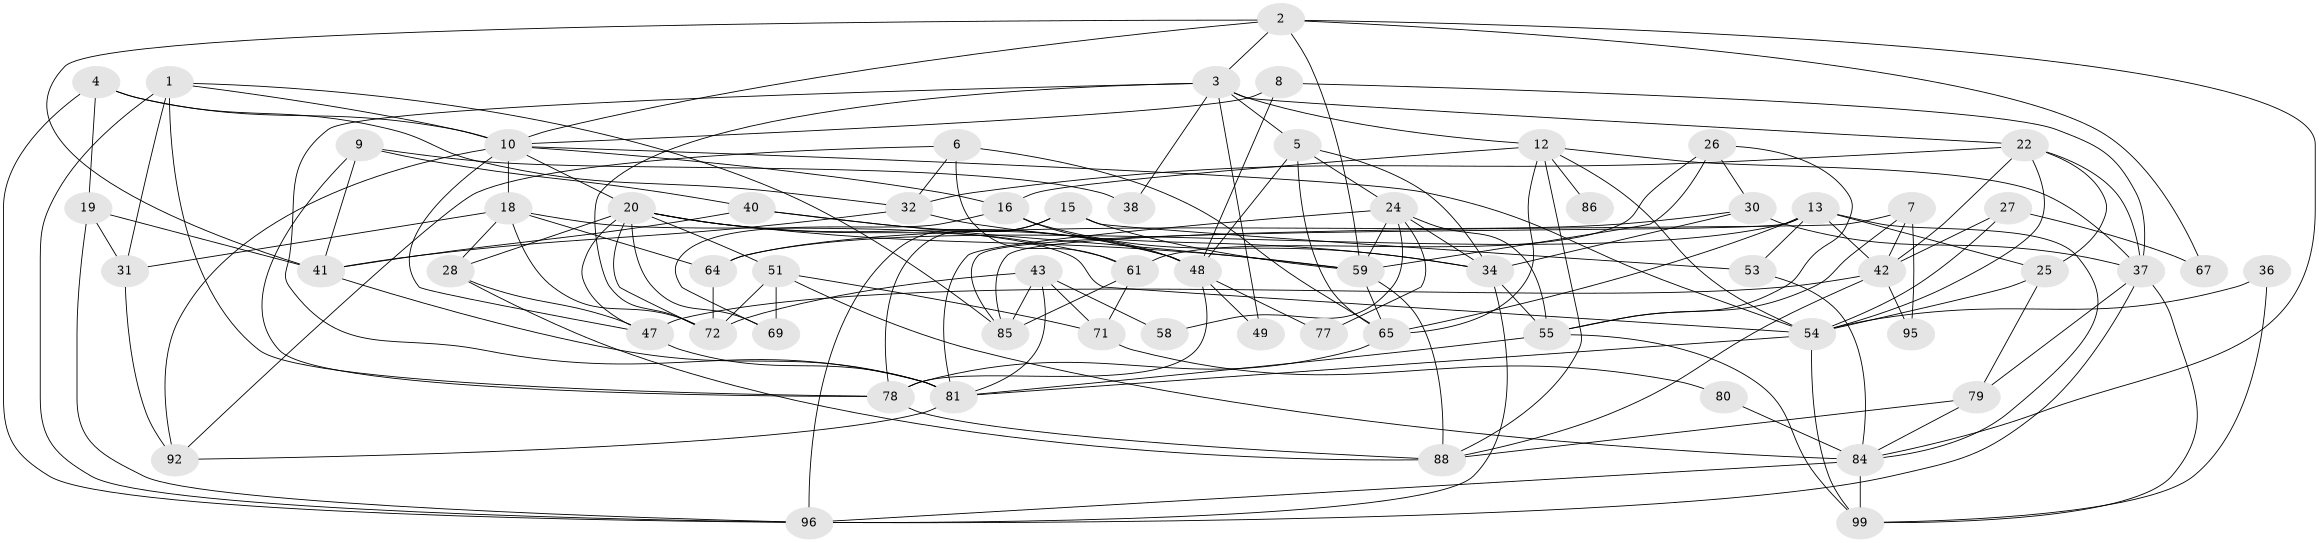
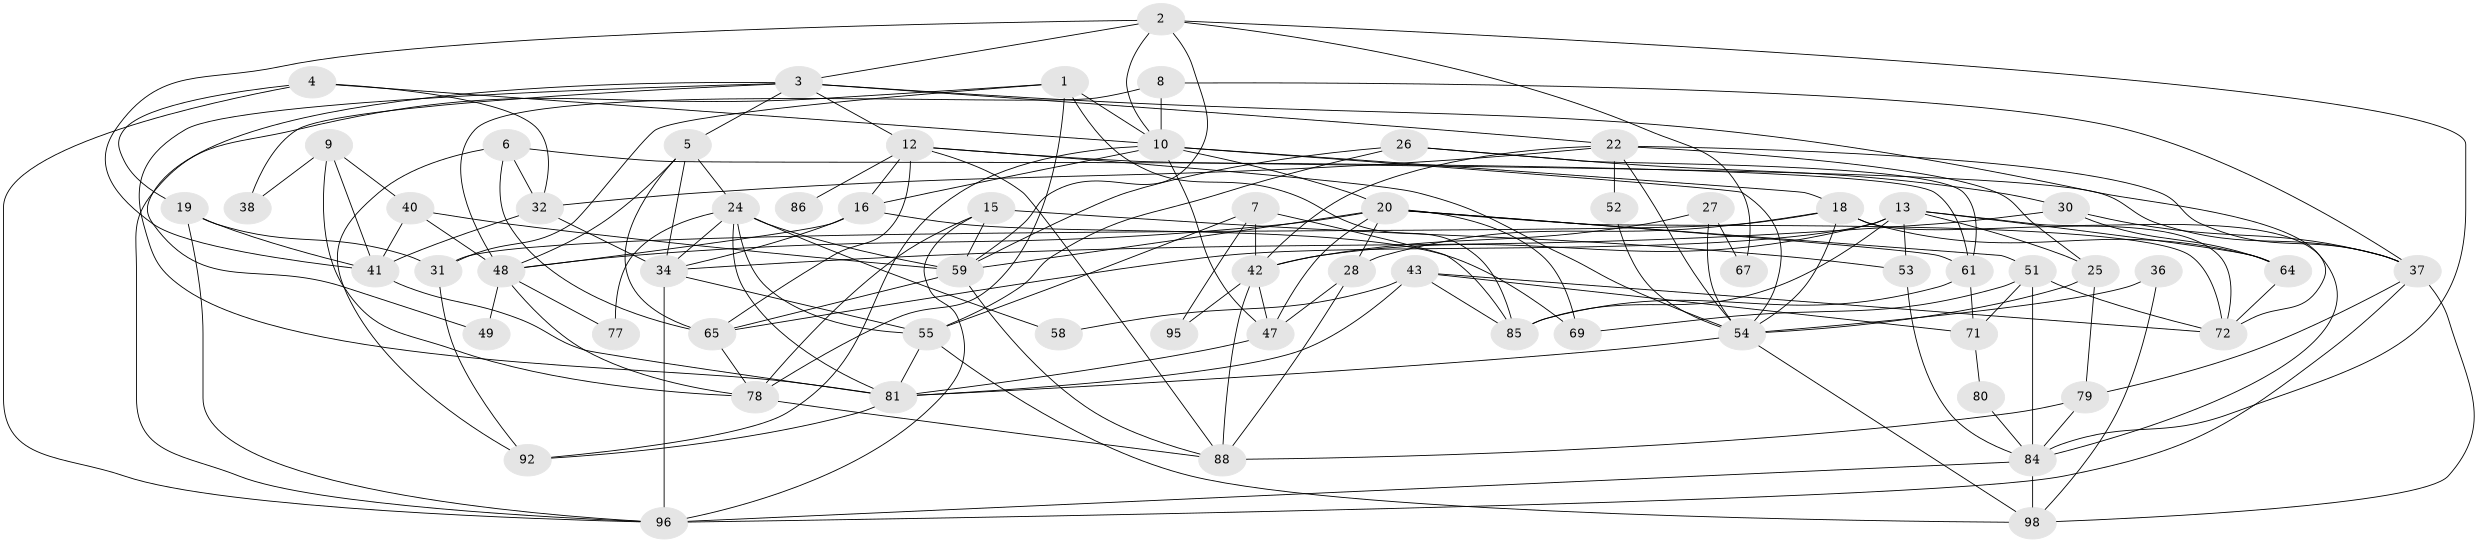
none -> (1614, 208)
(1860, 523) -> (2033, 523)
